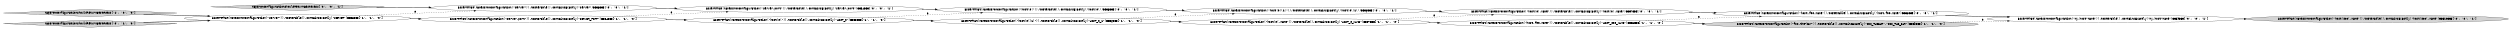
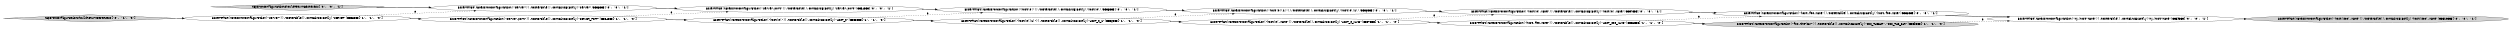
(90, 13) -> none
